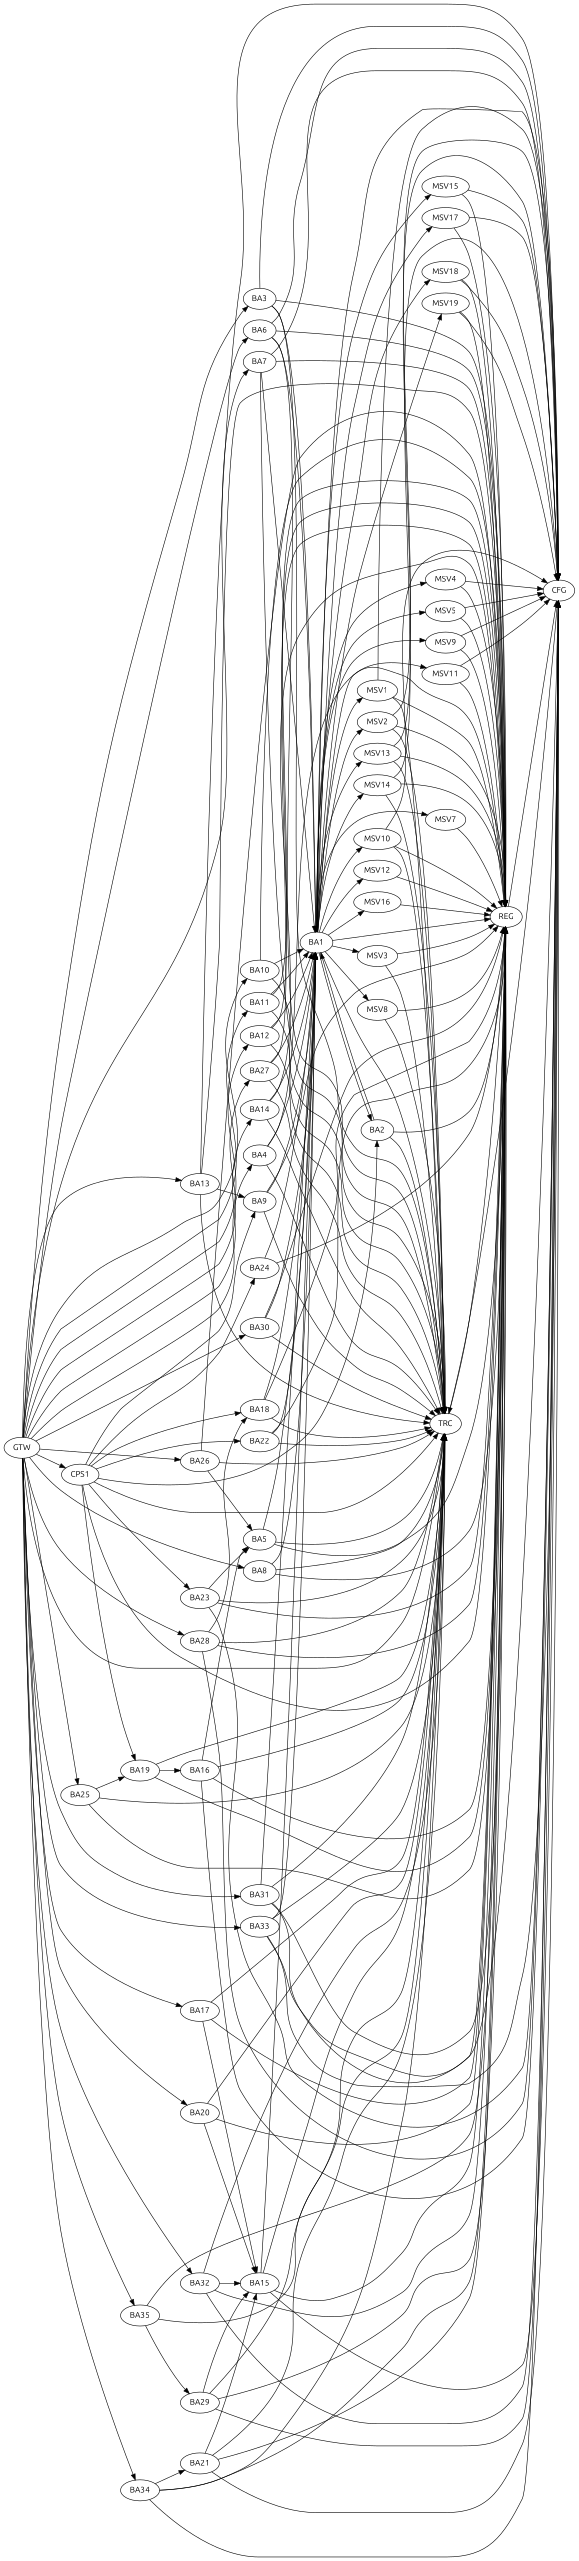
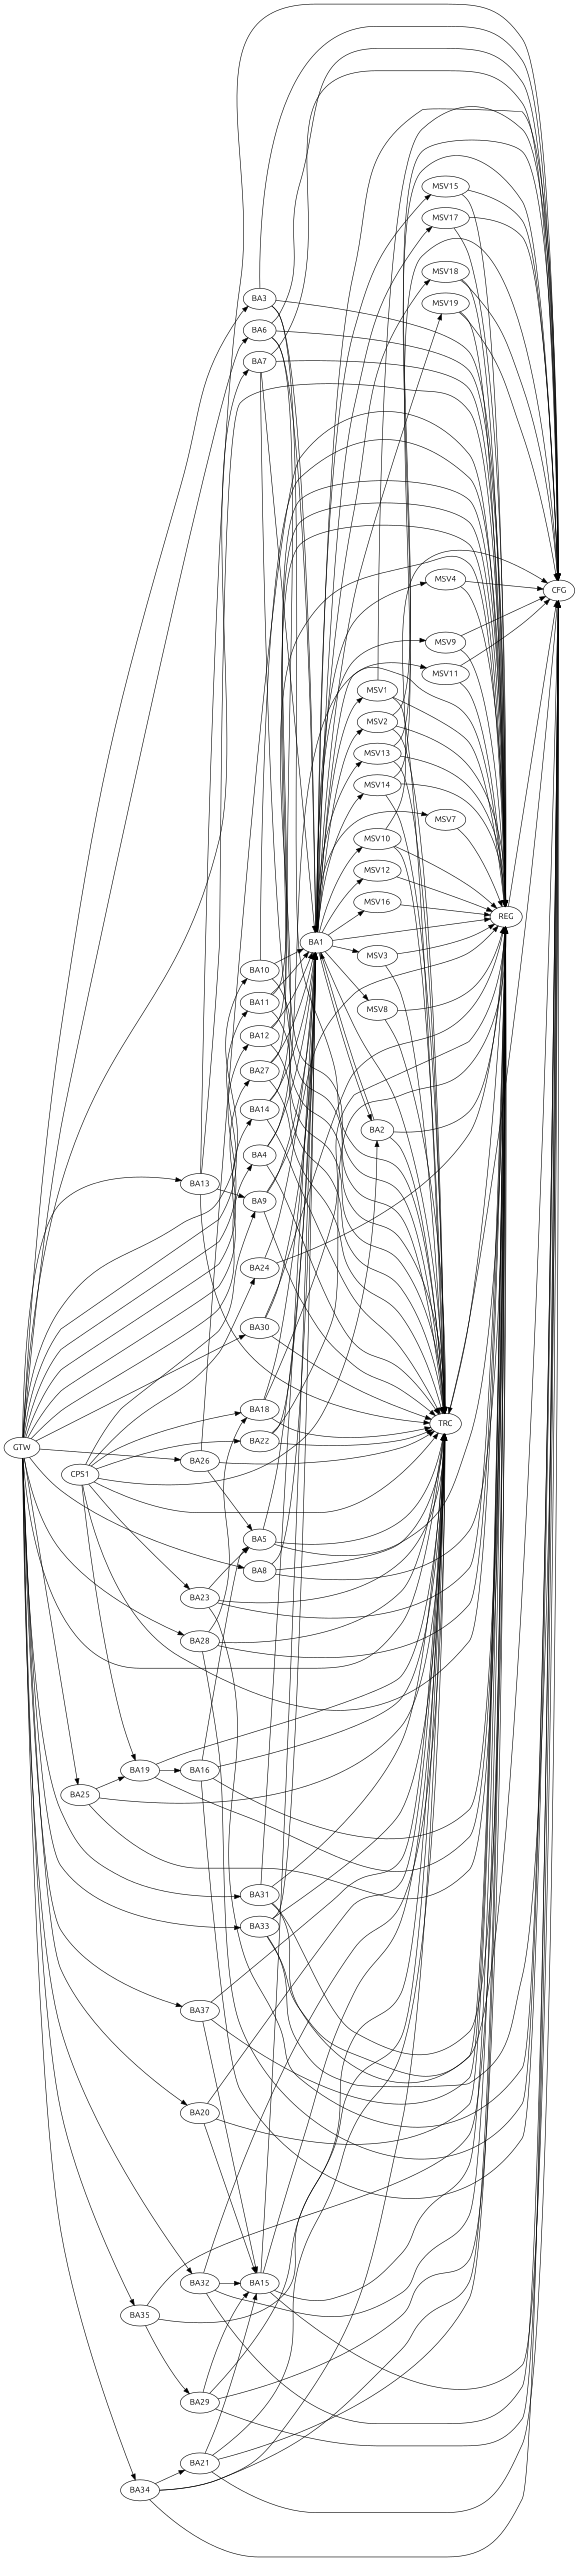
(446, 611) -> none
(48, 1460) -> none
(200, 2011) -> (200, 2011)
